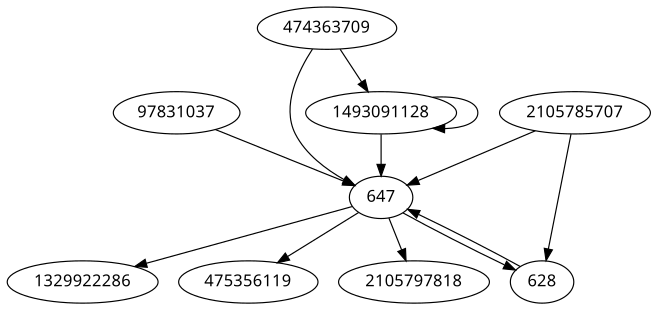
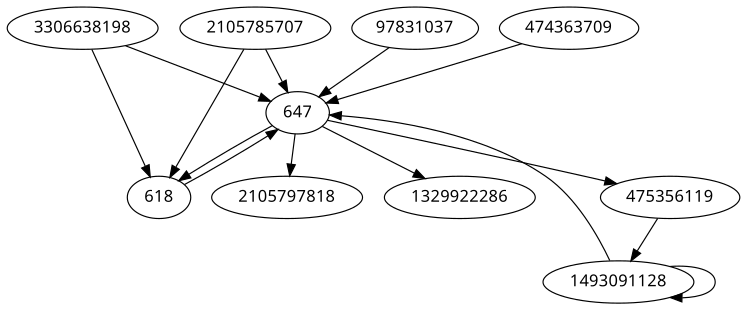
none -> (83, 28)
(351, 66) -> (647, 235)
(542, 282) -> (159, 197)
